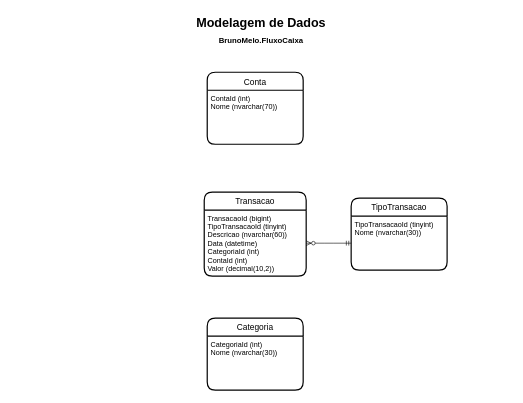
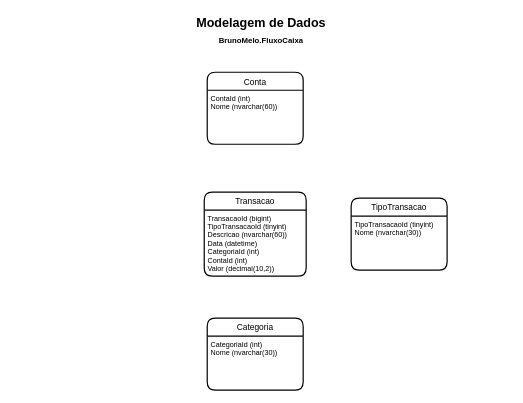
(235, 98) -> (235, 98)
(329, 243) -> none
